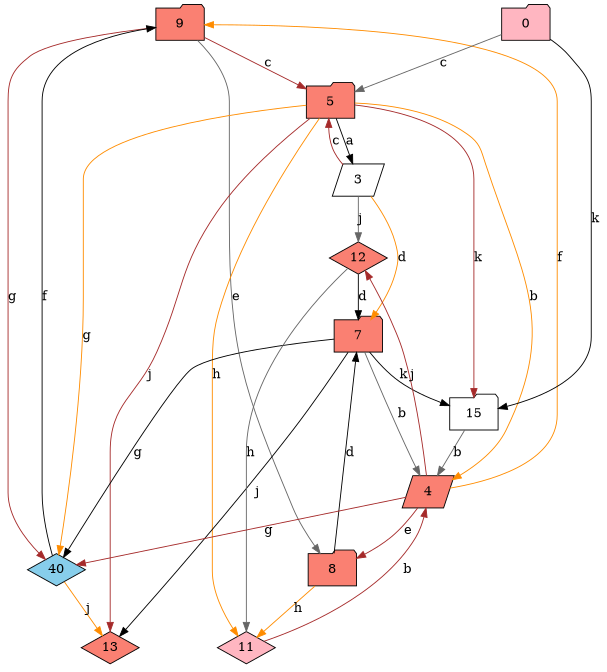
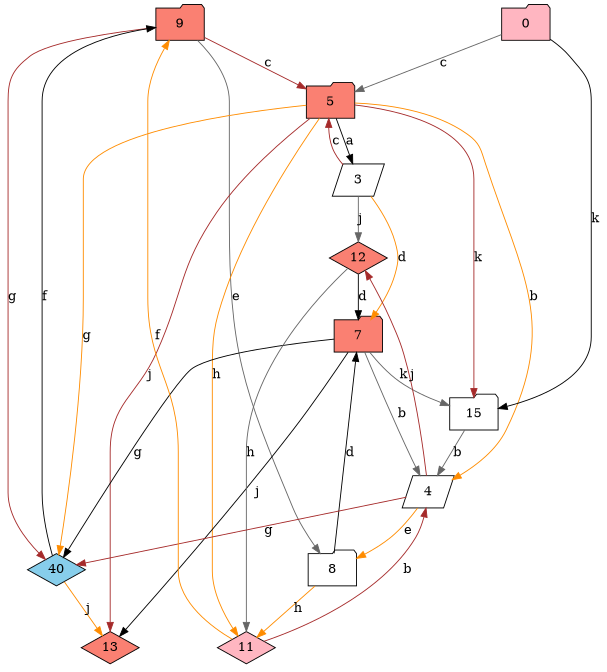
(557, 145) -> (161, 369)
(401, 383) -> (401, 383)
(428, 492) -> (428, 492)
(394, 534) -> (394, 534)
(332, 570) -> (332, 570)
